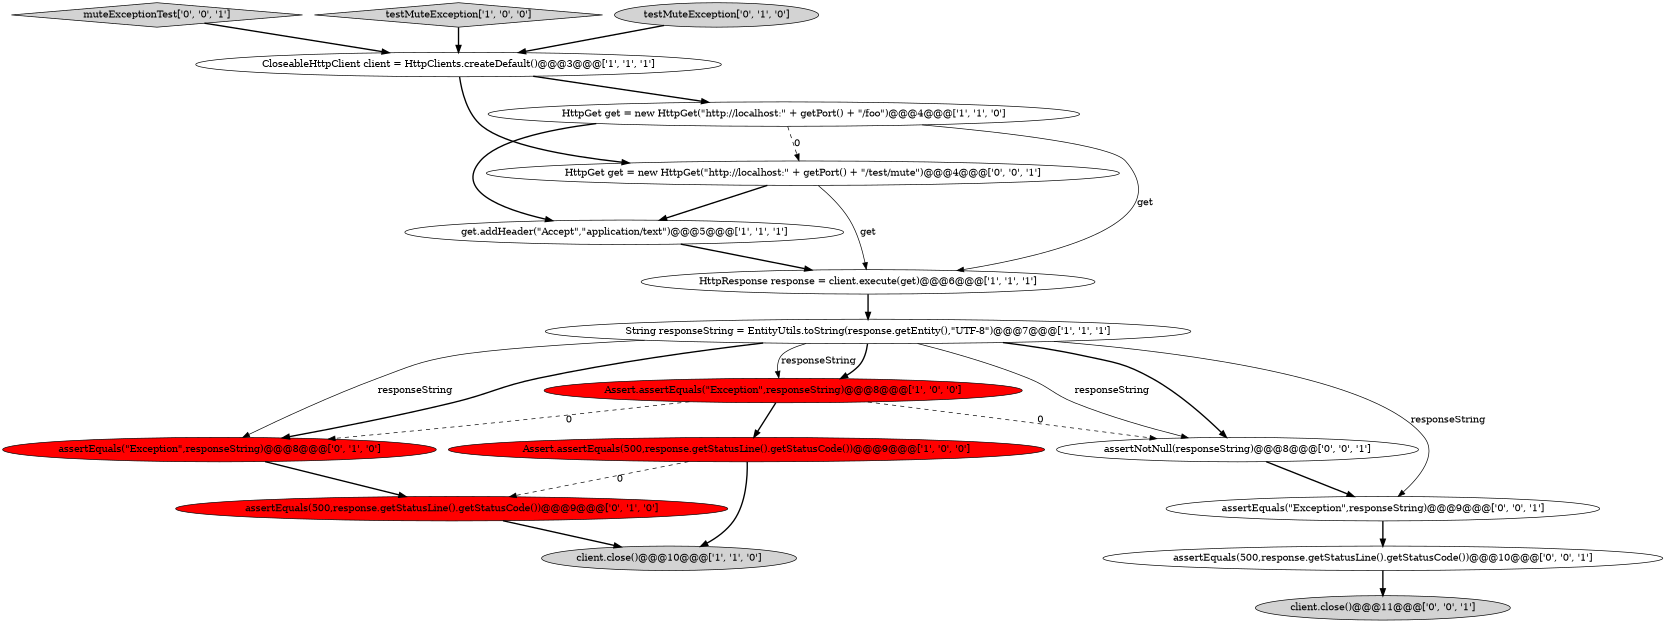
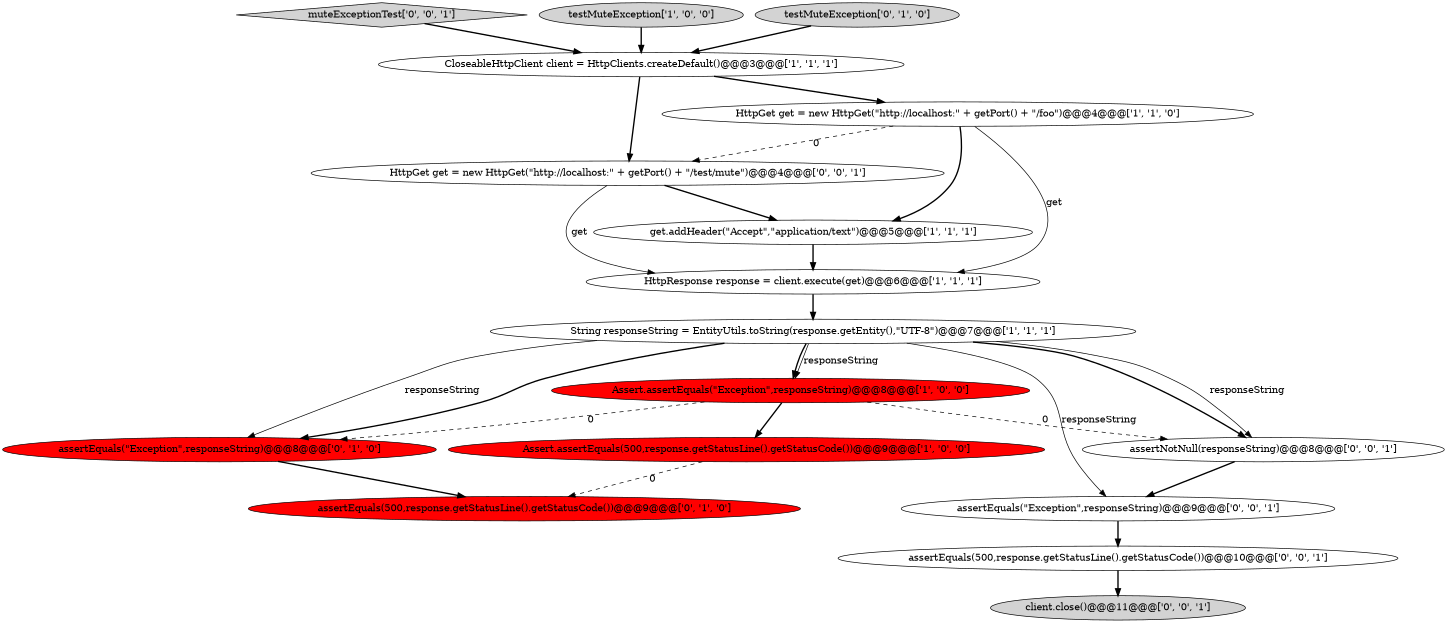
(459, 15) -> (641, 15)
(669, 558) -> none
